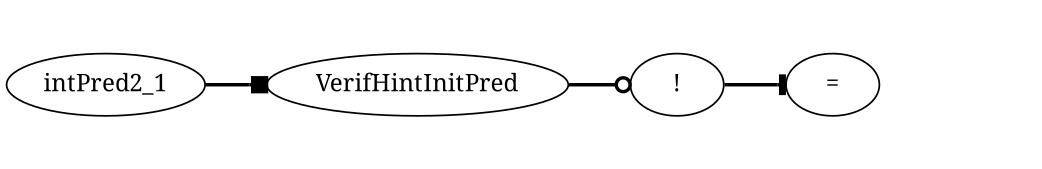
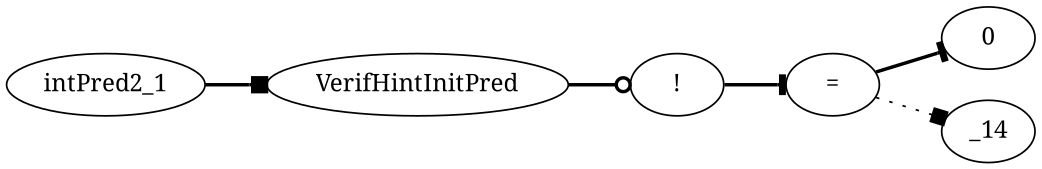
none -> (988, 38)
none -> (988, 131)
